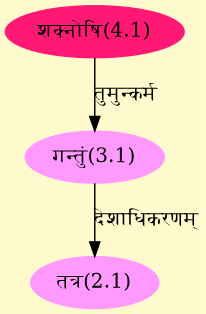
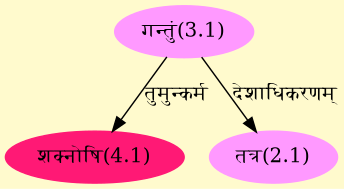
(95, 87) -> (144, 88)
